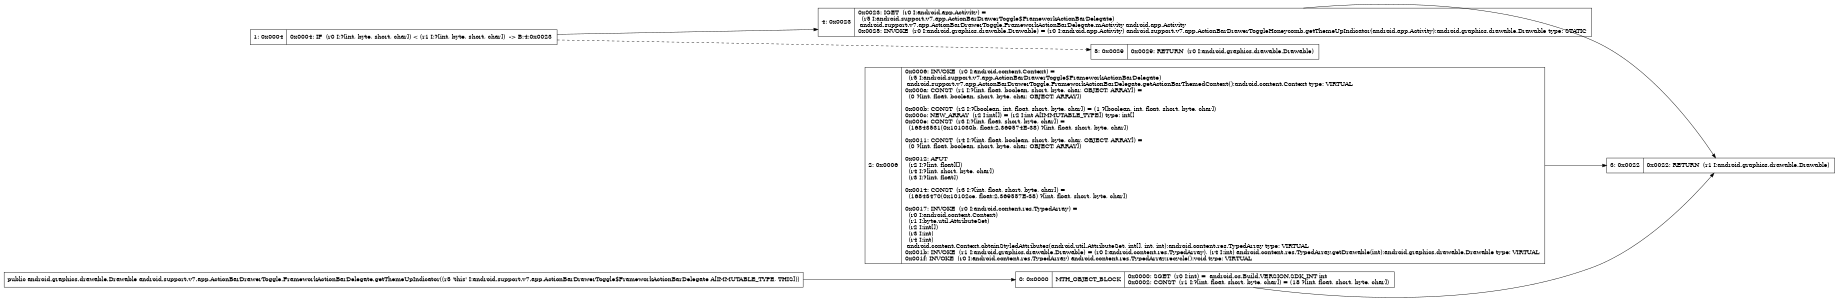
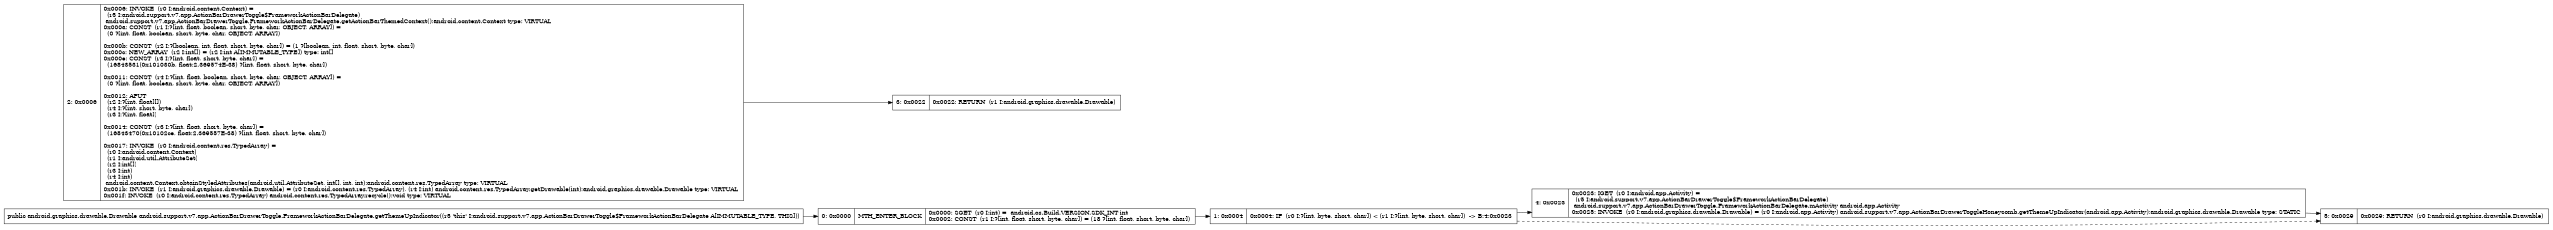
(1533, 21) -> (2311, 213)
(947, 221) -> (151, 158)
(1088, 279) -> (890, 216)
(1500, 290) -> (1201, 216)
